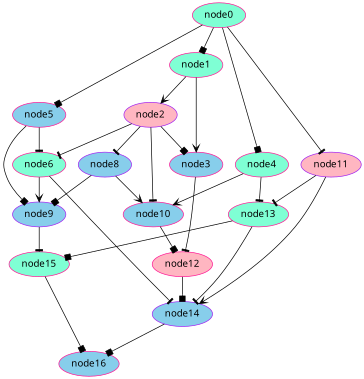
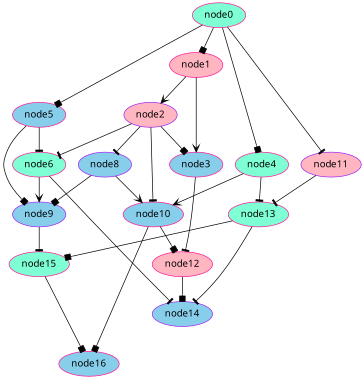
(196, 65) -> (196, 65)
(275, 248) -> none
(139, 337) -> (123, 286)
